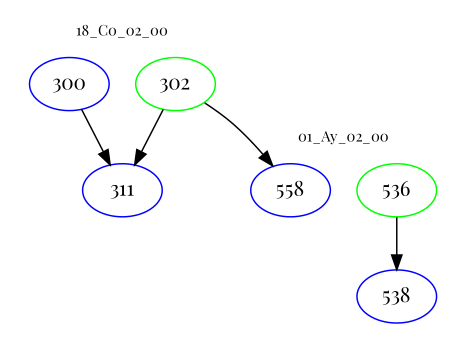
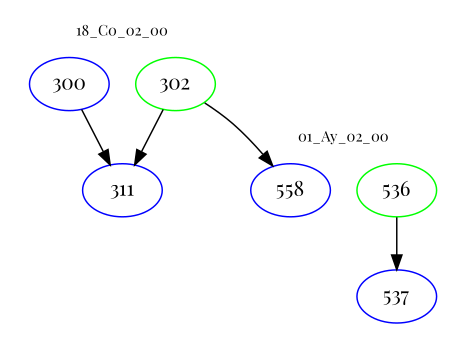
(397, 296) -> (397, 296)
